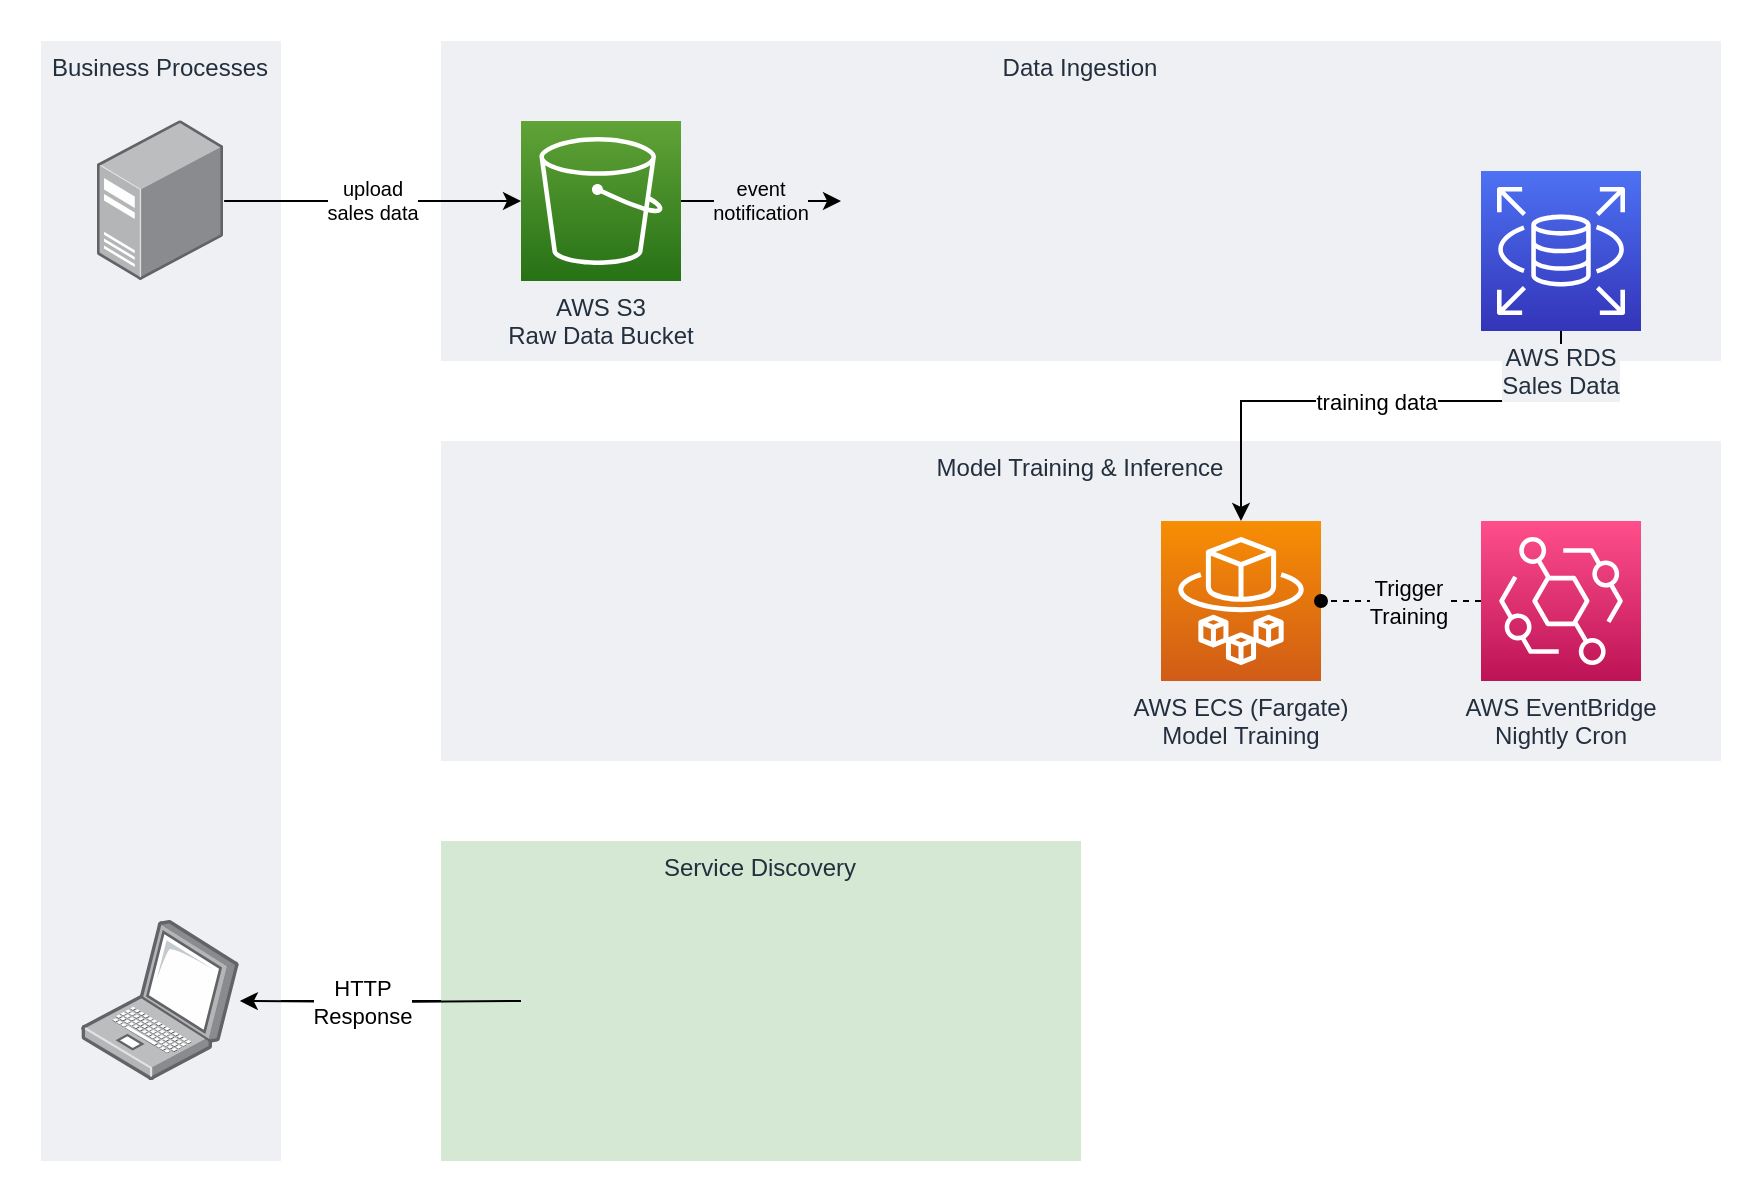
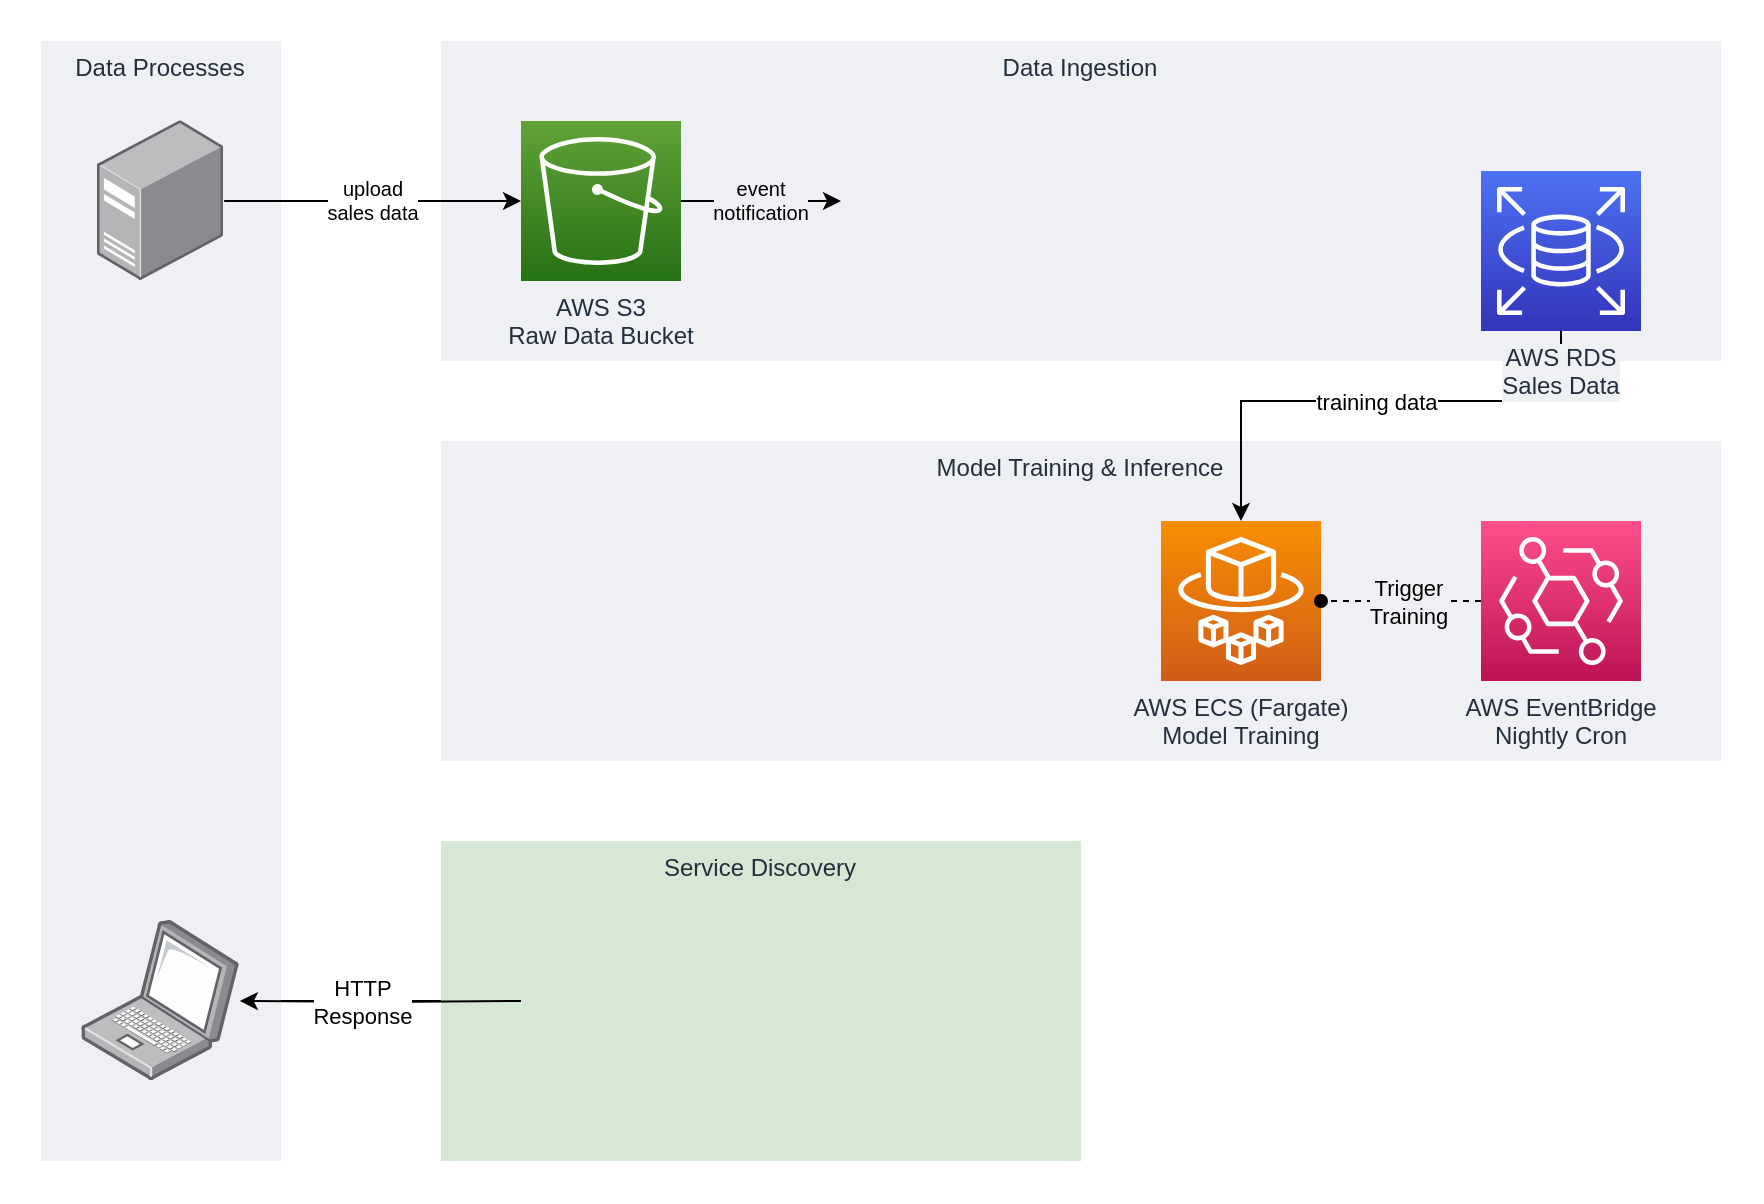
(161, 69) -> (161, 69)
